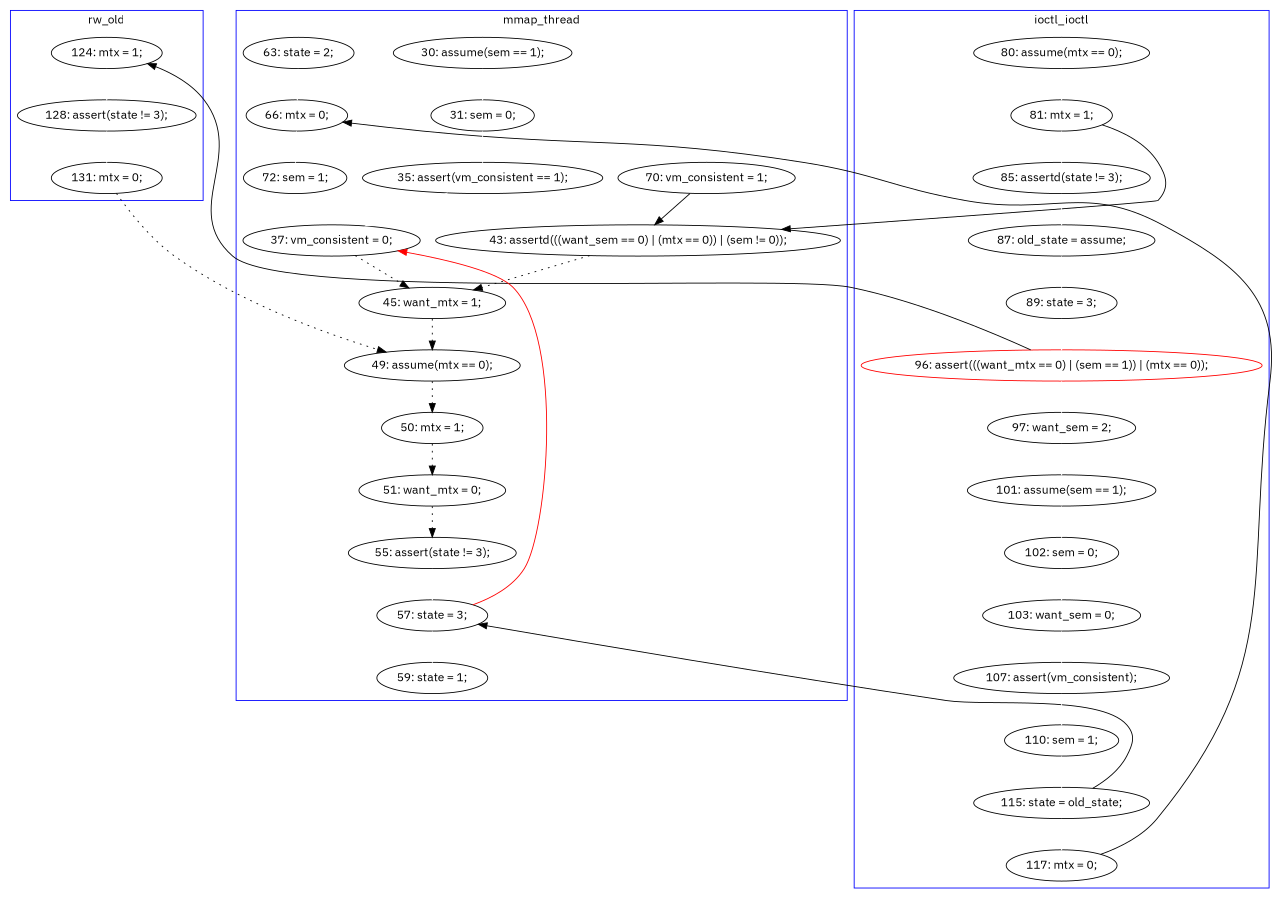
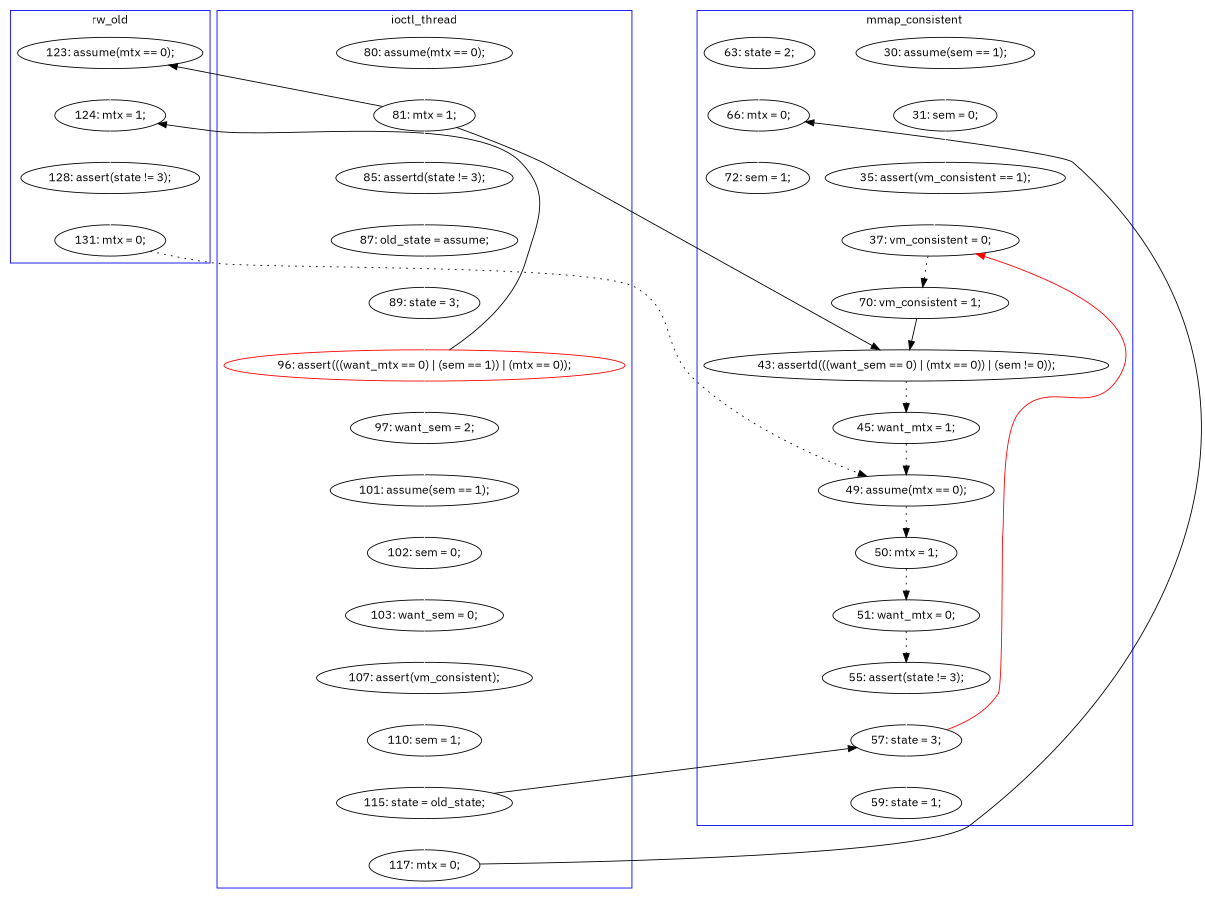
(542, 20) -> (915, 20)
(1062, 20) -> (424, 20)
none -> (110, 53)
(378, 269) -> (926, 267)
